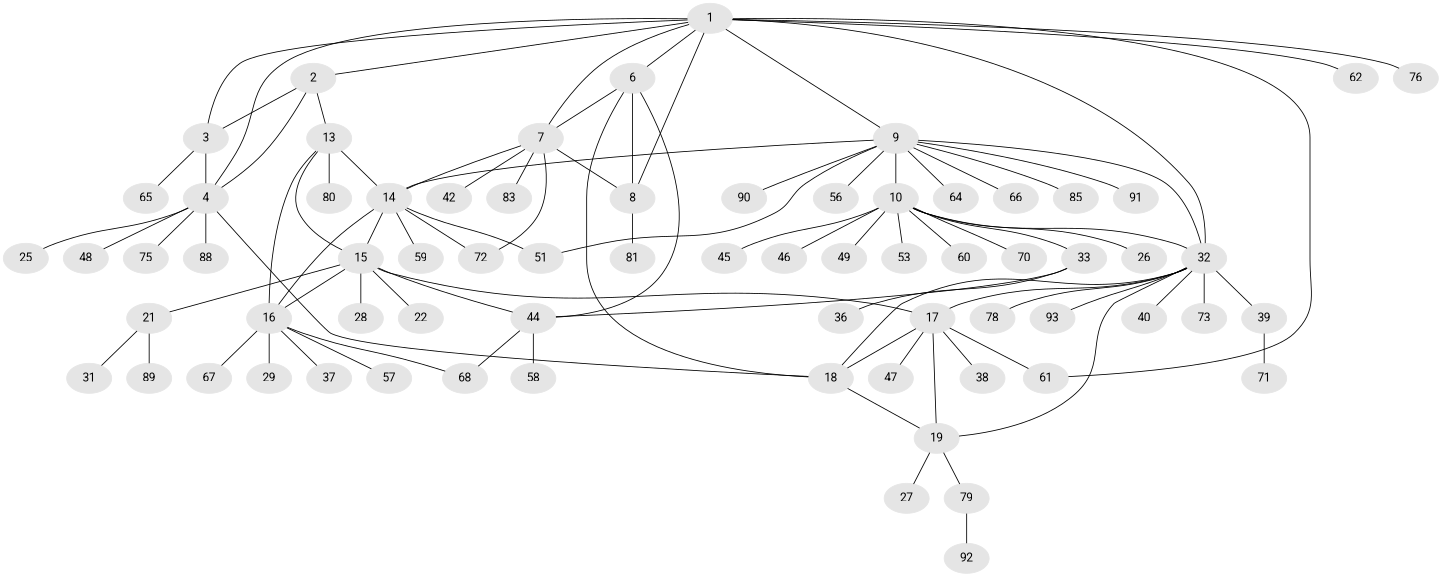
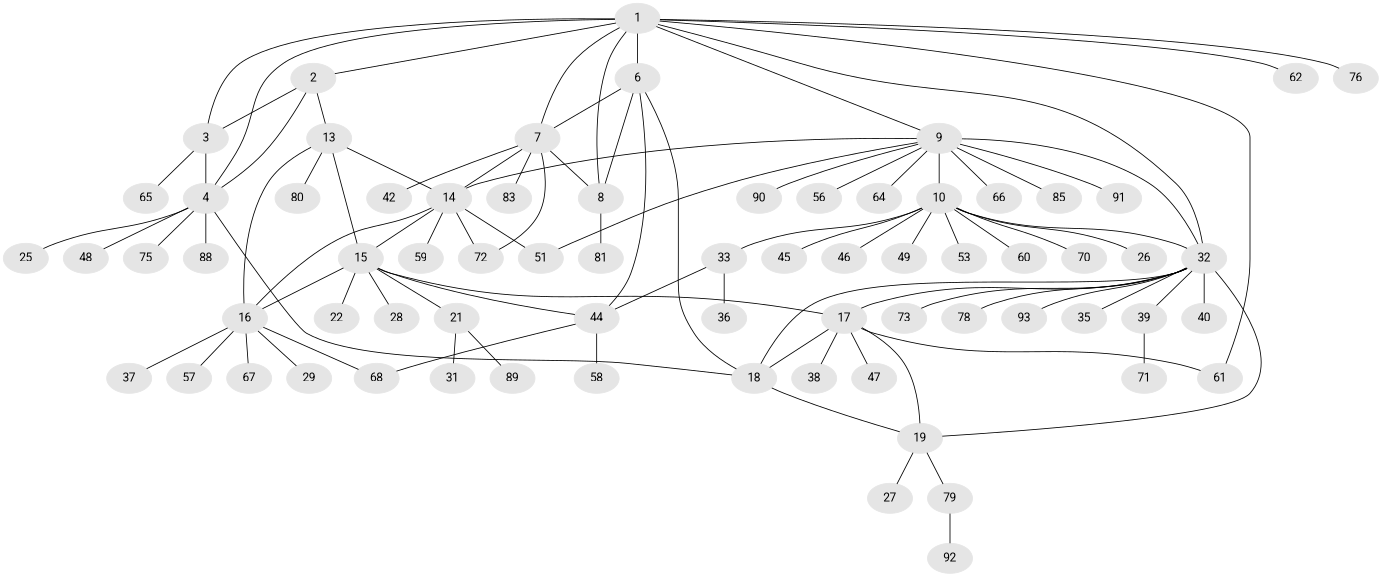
none -> (1084, 318)
